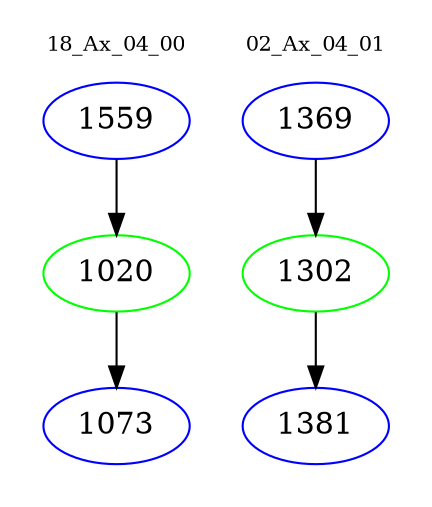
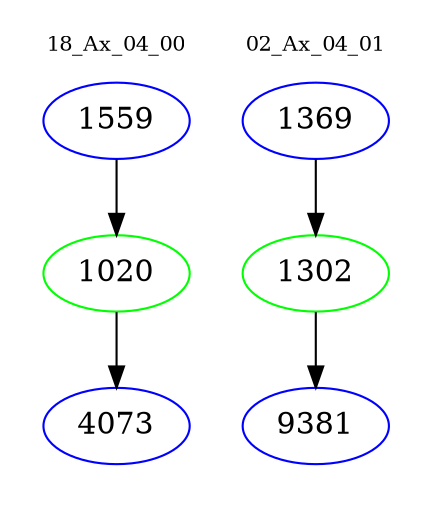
(117, 426) -> (117, 426)
(316, 426) -> (316, 426)
